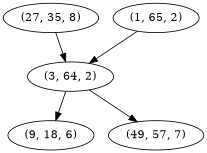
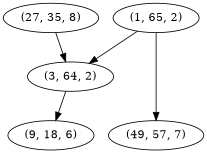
(110, 104) -> (156, 72)
